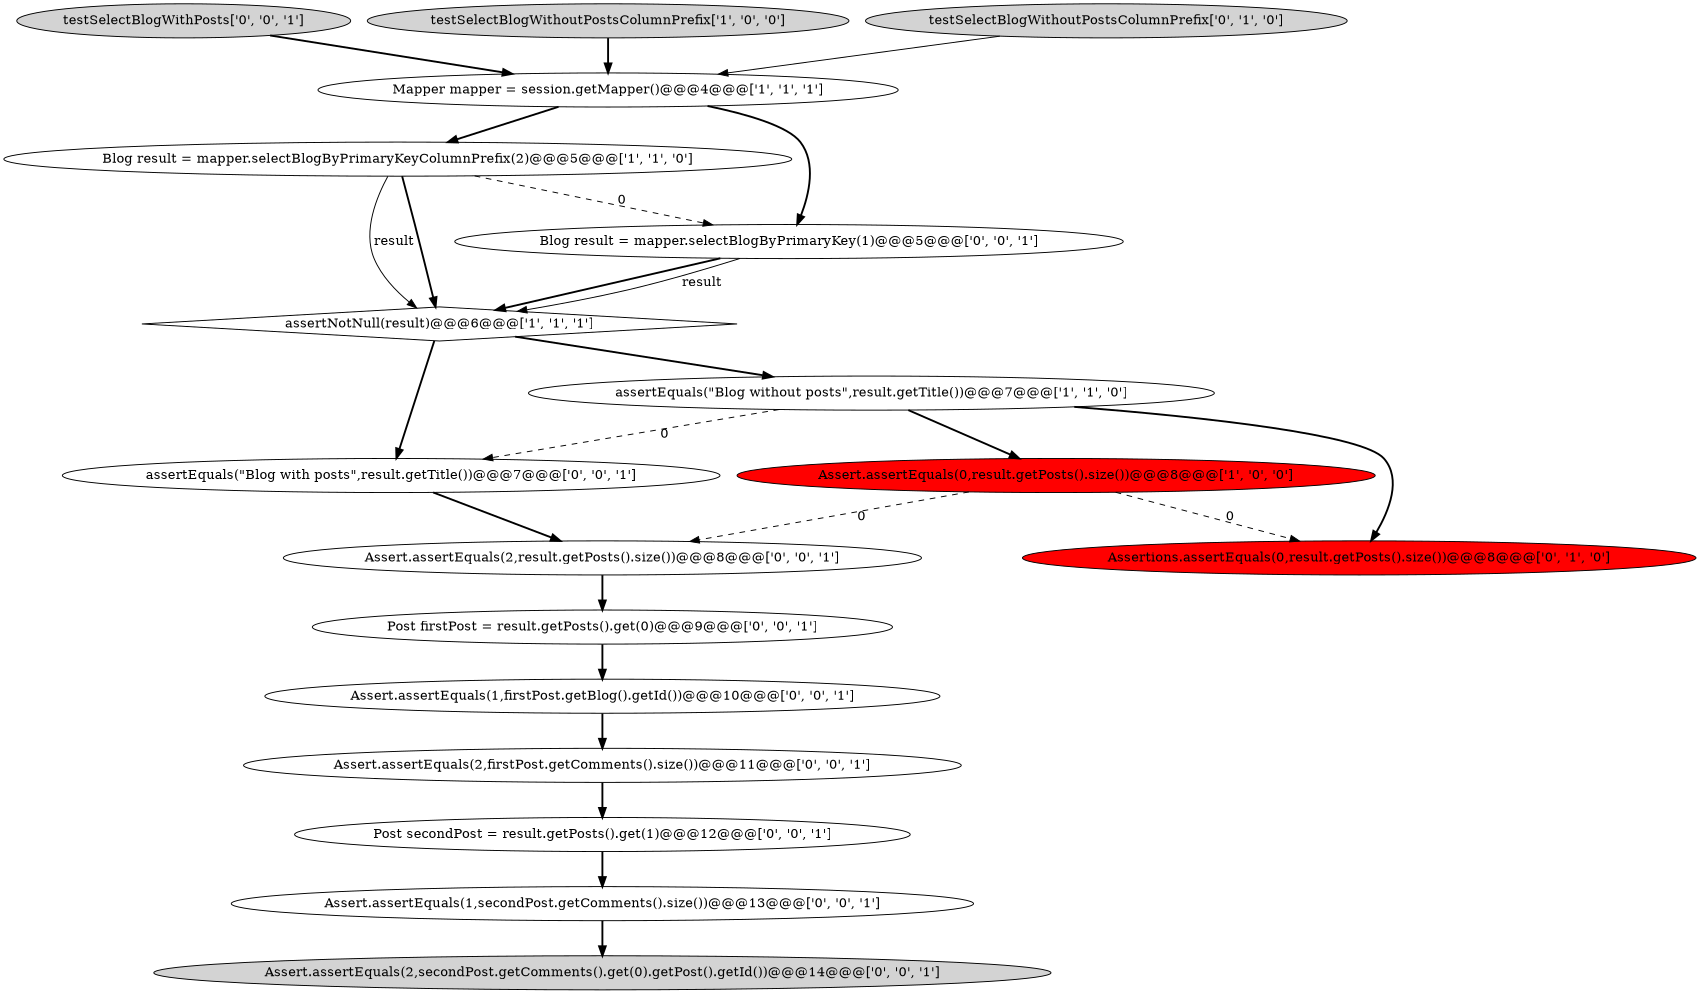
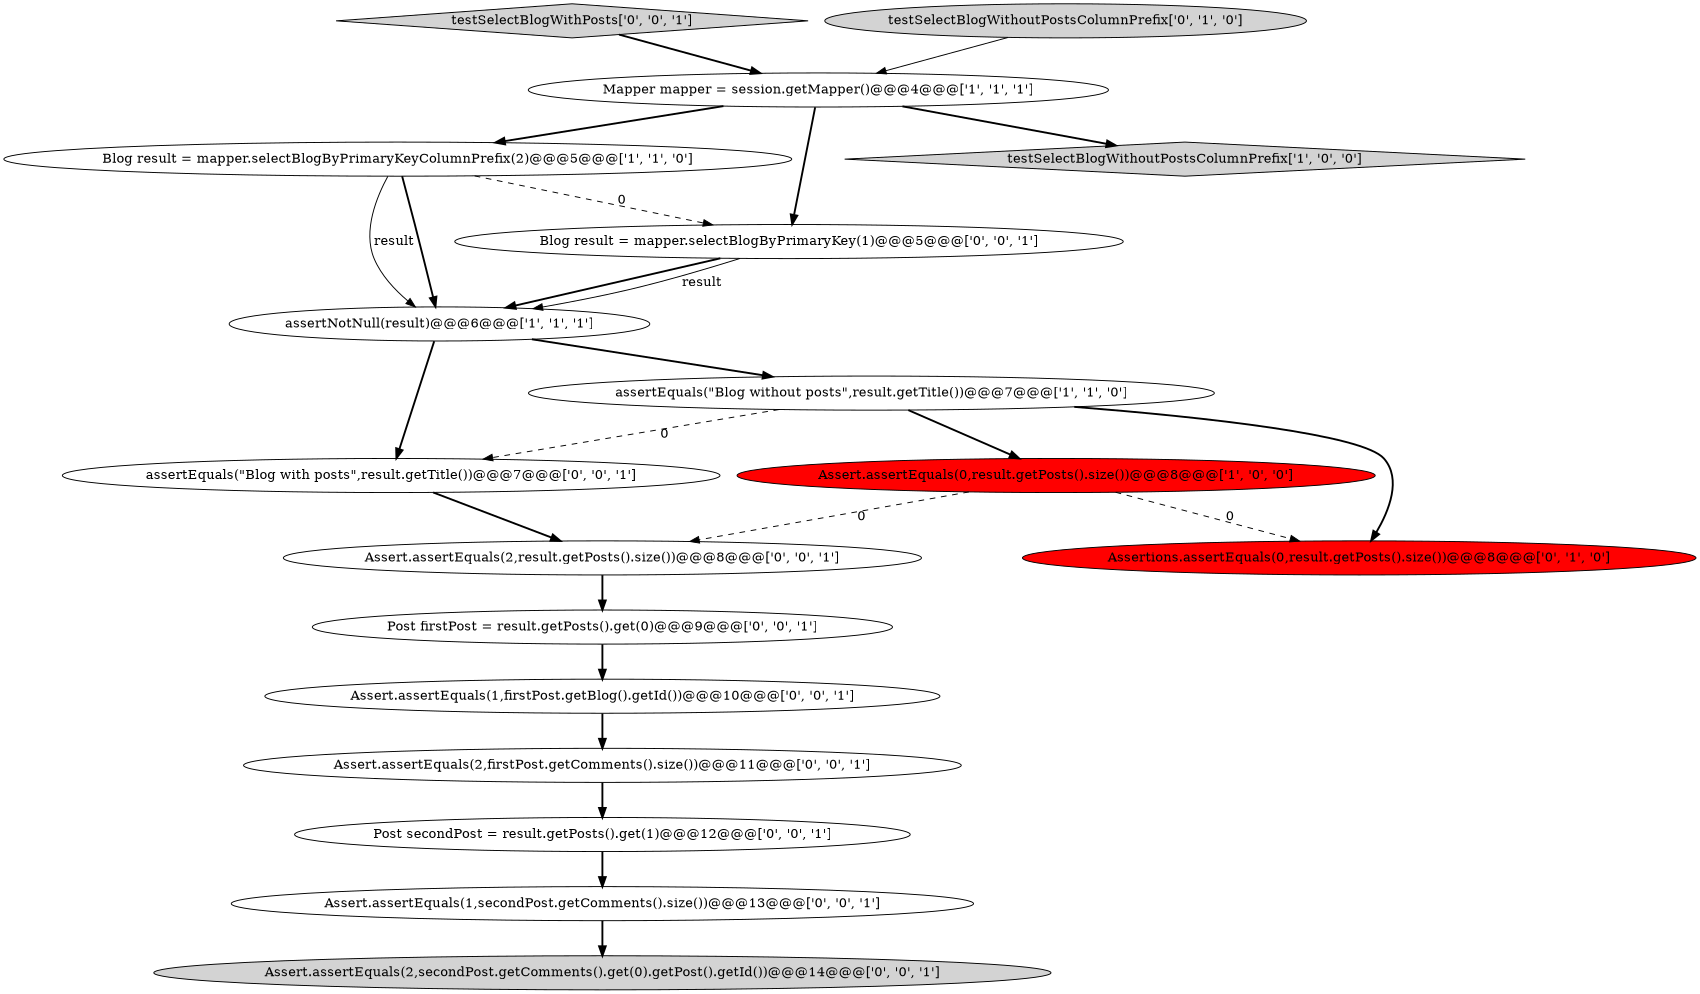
(184, 21) -> (572, 21)
(608, 21) -> (1185, 159)
(608, 51) -> (1005, 125)
(439, 324) -> (439, 324)
